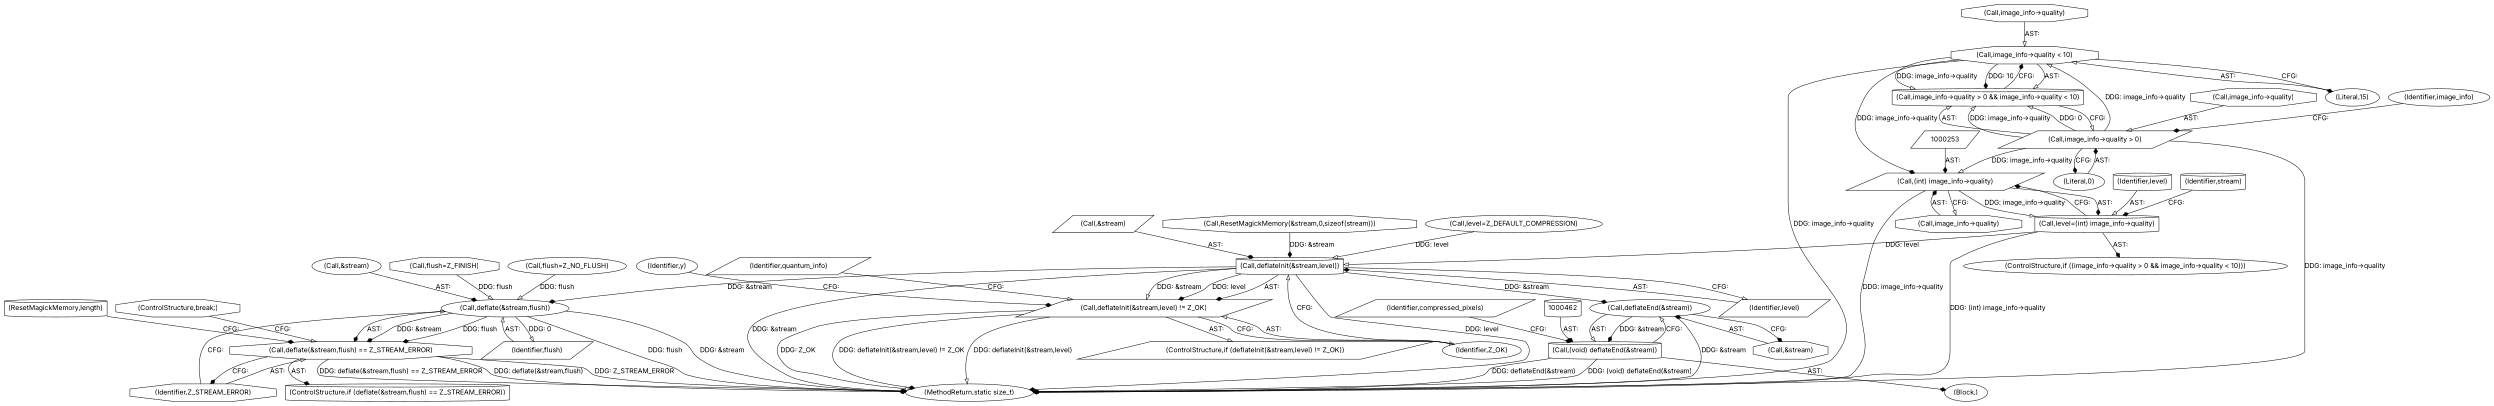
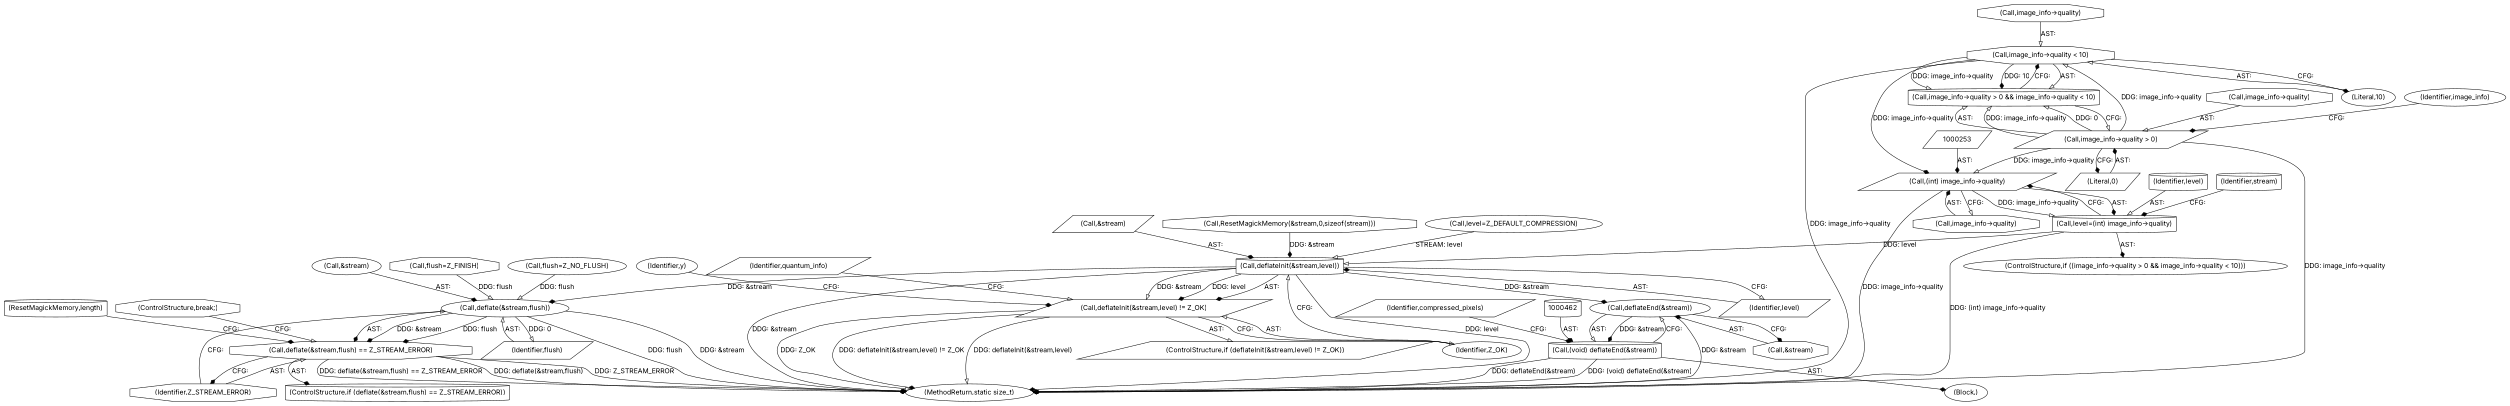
(2352, 97) -> (2368, 97)
(2079, 182) -> (2103, 182)
(1432, 245) -> (1439, 245)
